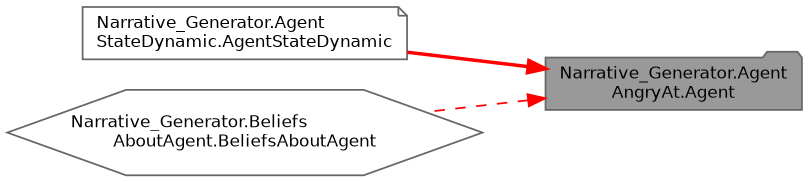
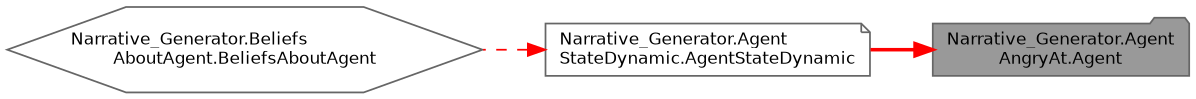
(477, 106) -> (505, 50)
